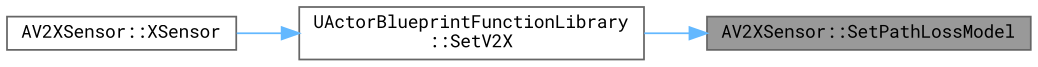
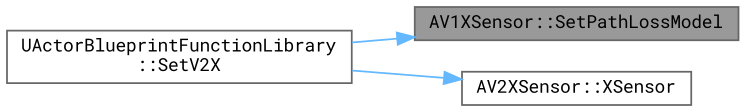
(259, 33) -> (398, 74)
(869, 33) -> (577, 24)
